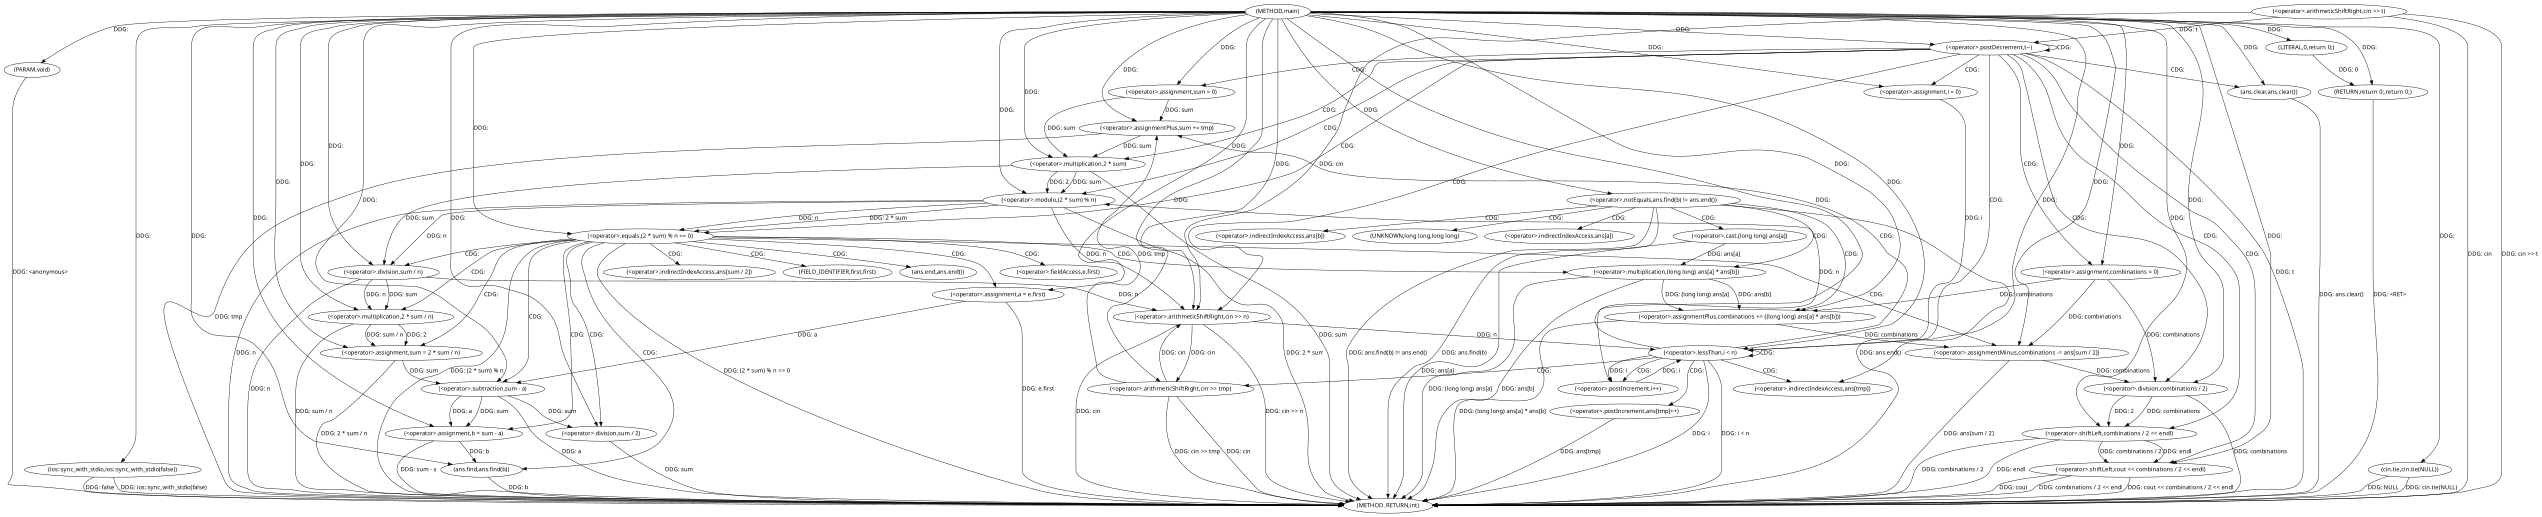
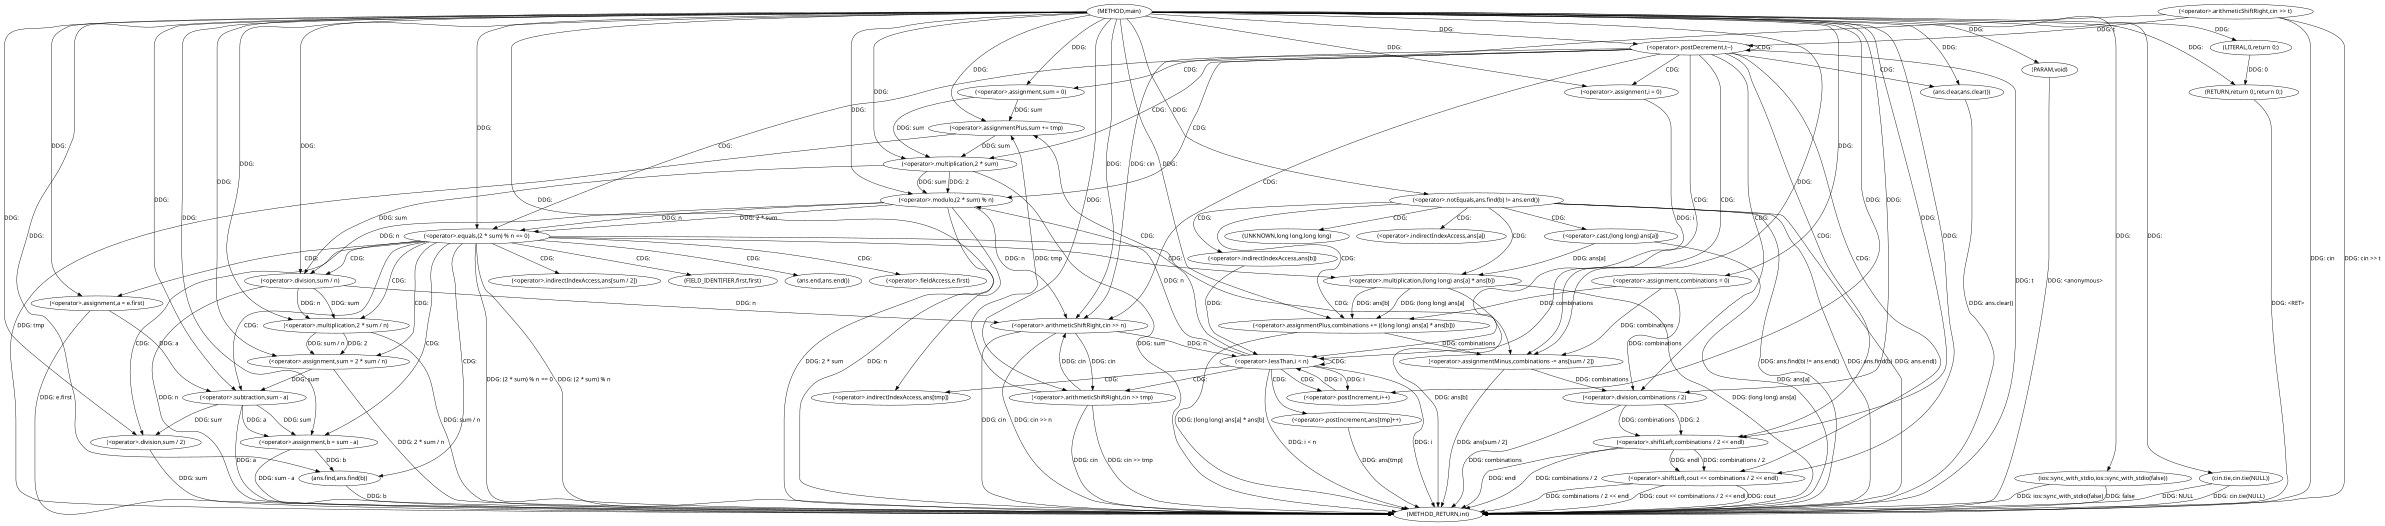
(1754, 111) -> (1207, 313)
(2023, 166) -> (1695, 256)
